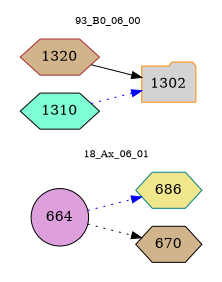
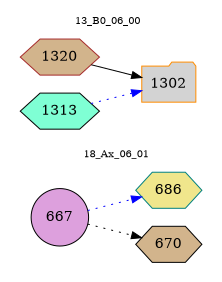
(108, 22) -> (108, 22)
(60, 111) -> (60, 111)
(60, 217) -> (60, 217)
